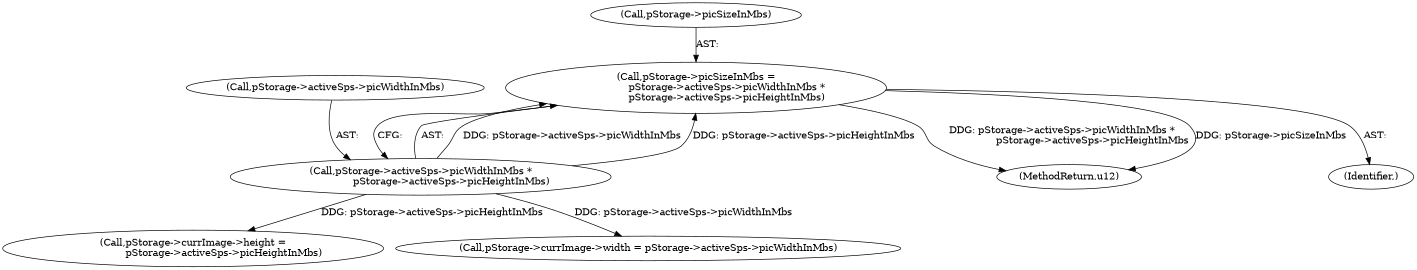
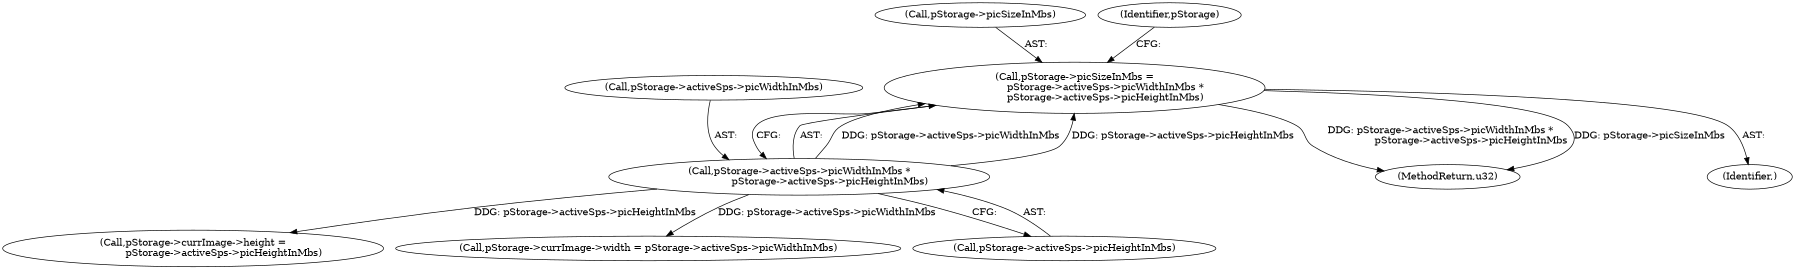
none -> (1170, 15)
(1069, 177) -> (1448, 177)
none -> (1064, 248)
